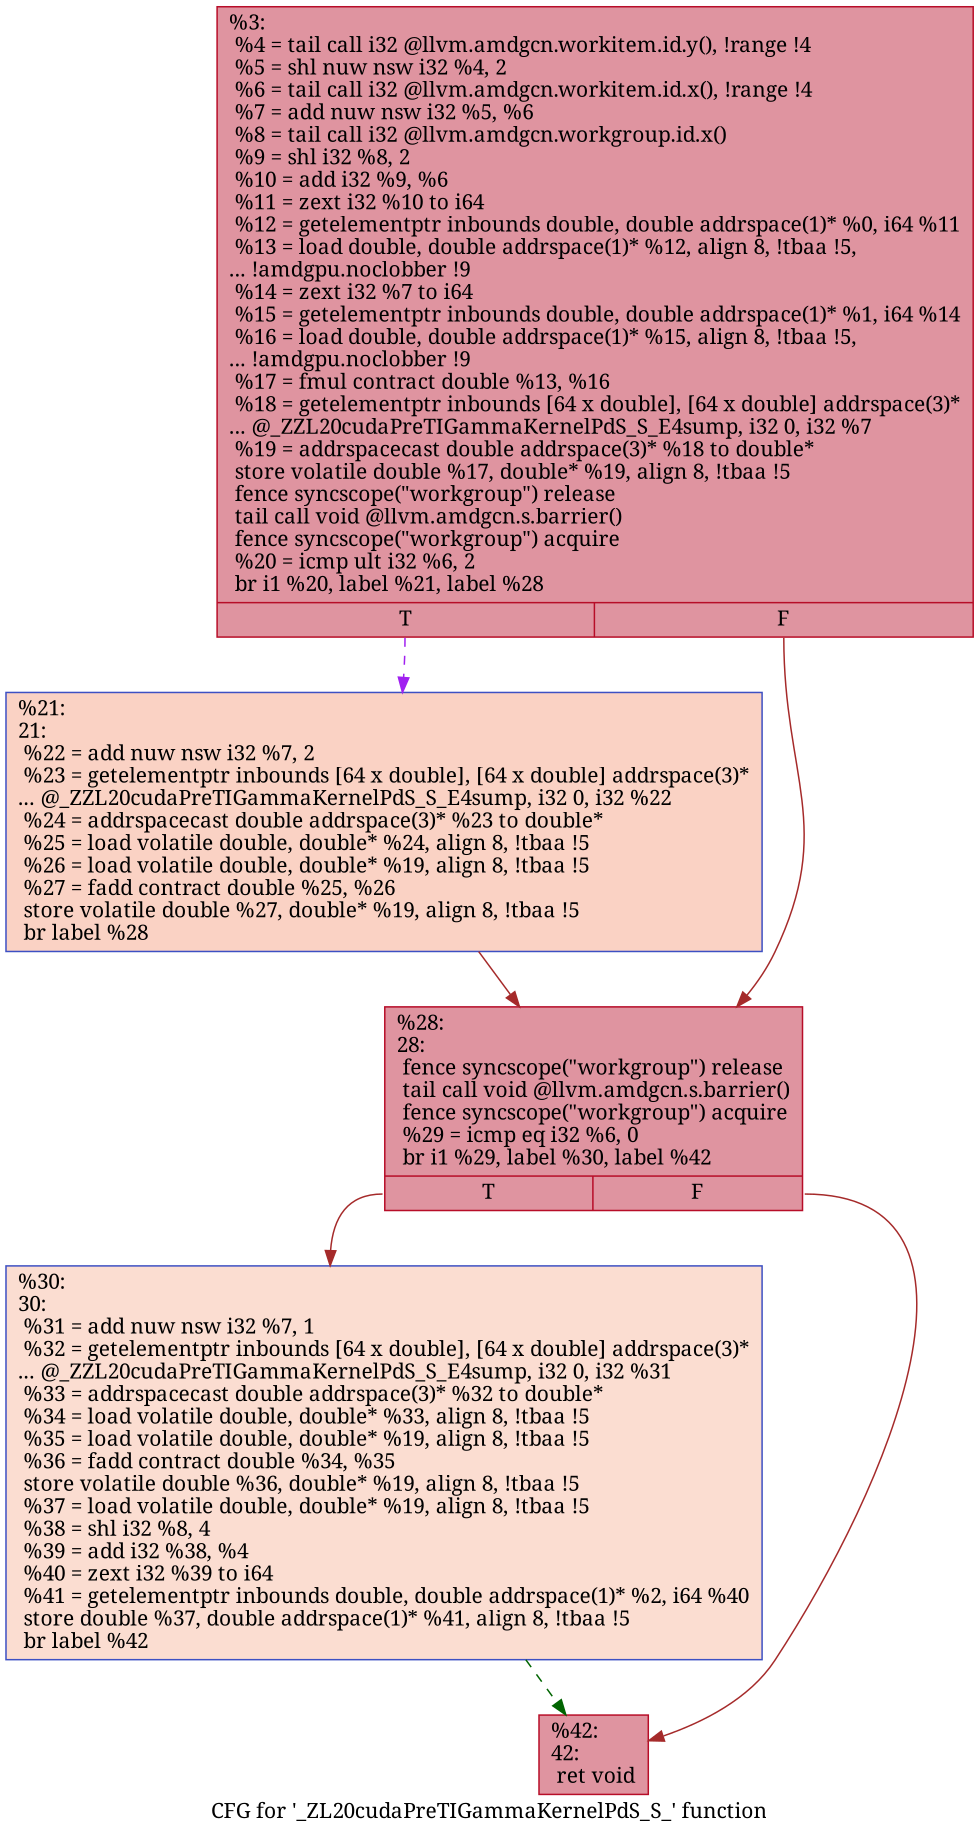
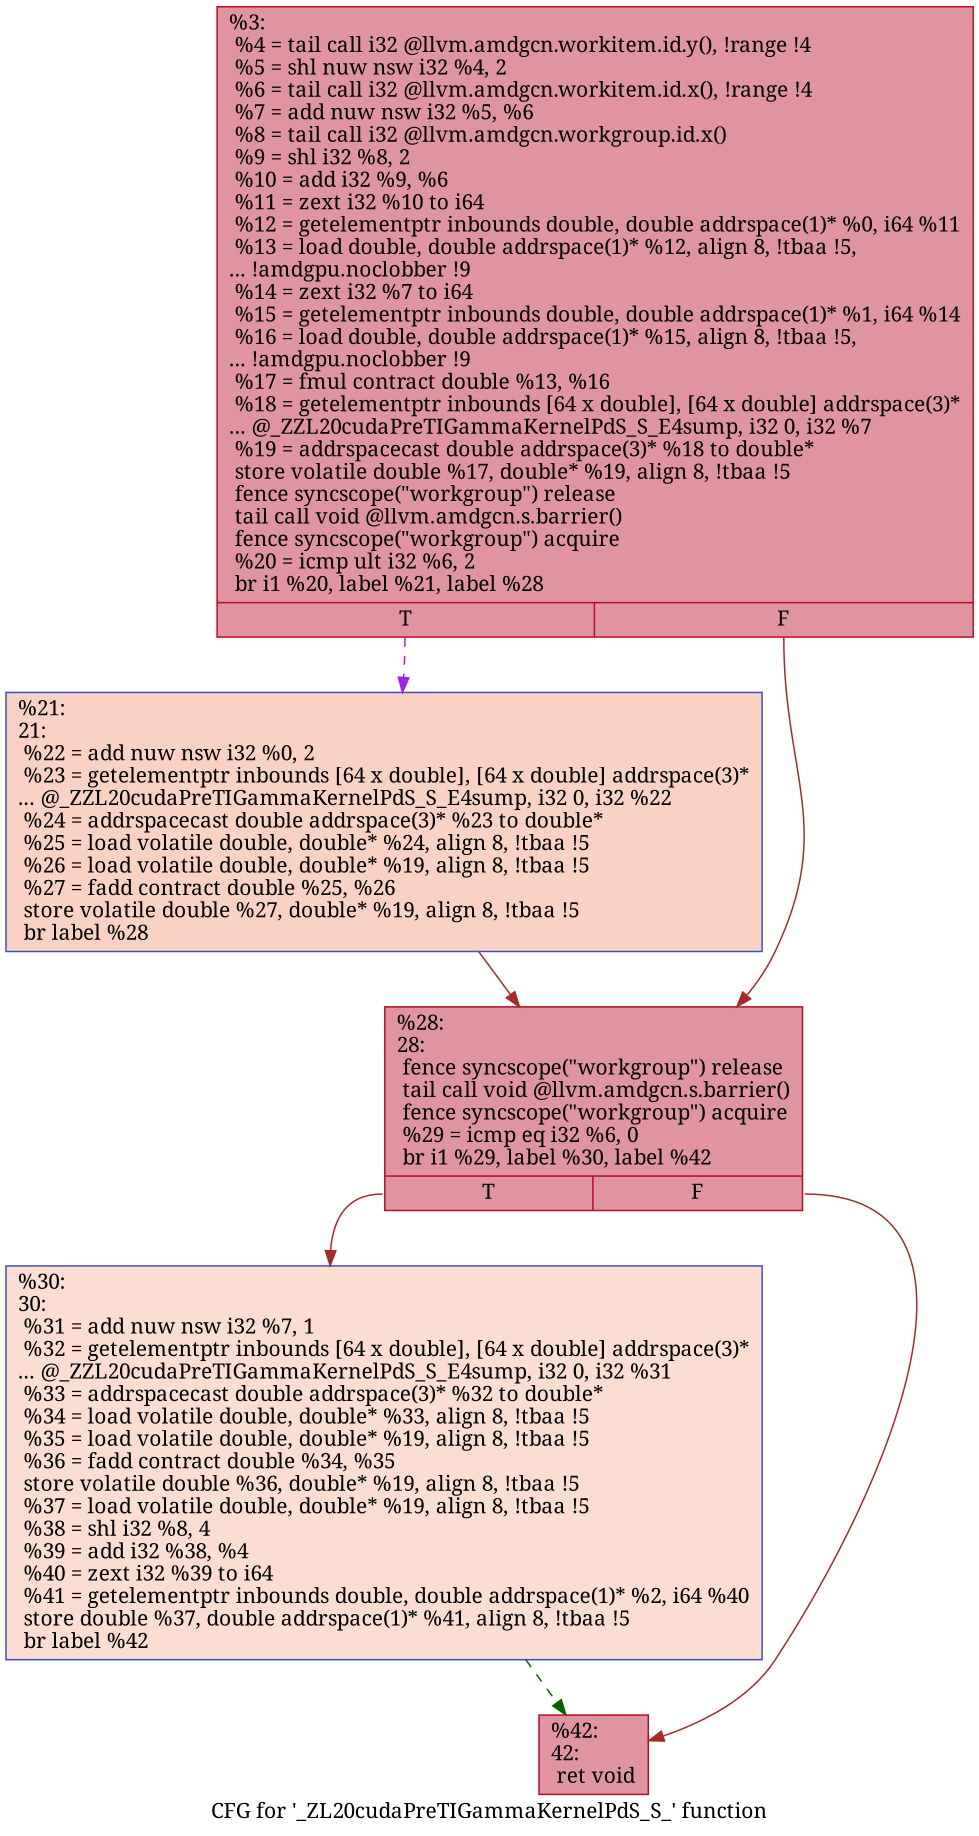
(167, 754) -> (167, 754)
